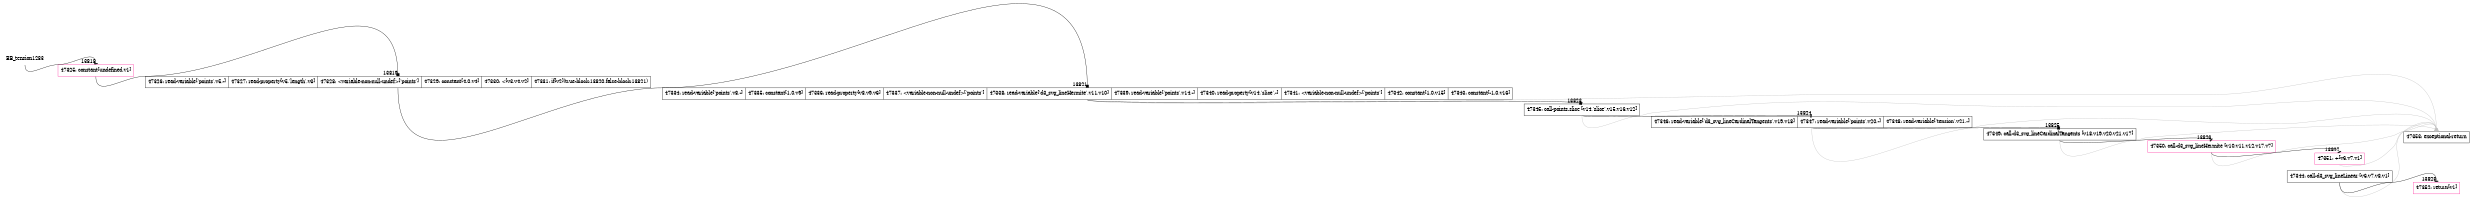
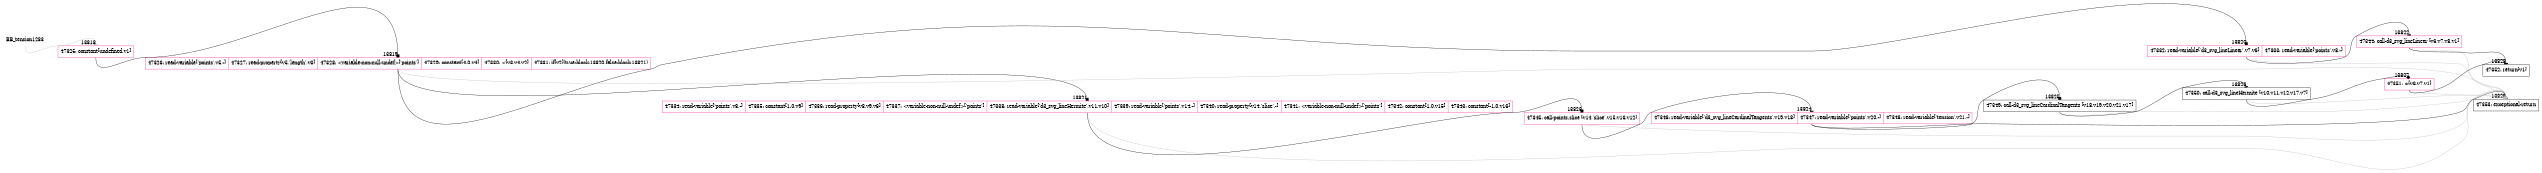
none -> (2246, 51)
(60, 64) -> (60, 46)
none -> (1453, 72)
none -> (2458, 77)
(398, 82) -> (398, 63)
(1087, 94) -> (1087, 107)
(1582, 110) -> (1582, 118)
(2114, 118) -> (2164, 125)
(1812, 122) -> (1812, 118)
(2212, 147) -> (2246, 94)
(2256, 155) -> (2326, 96)
(2340, 176) -> (2409, 42)
(2436, 188) -> (2506, 70)
